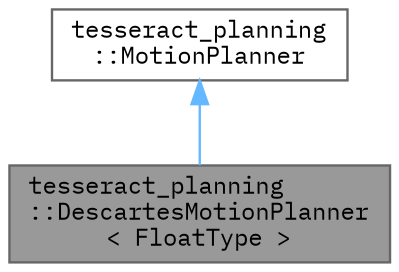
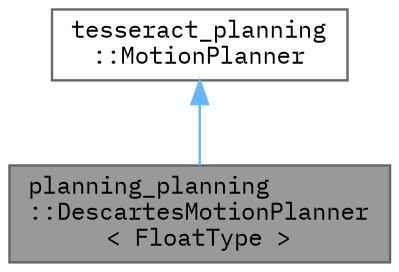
(200, 214) -> (200, 214)
